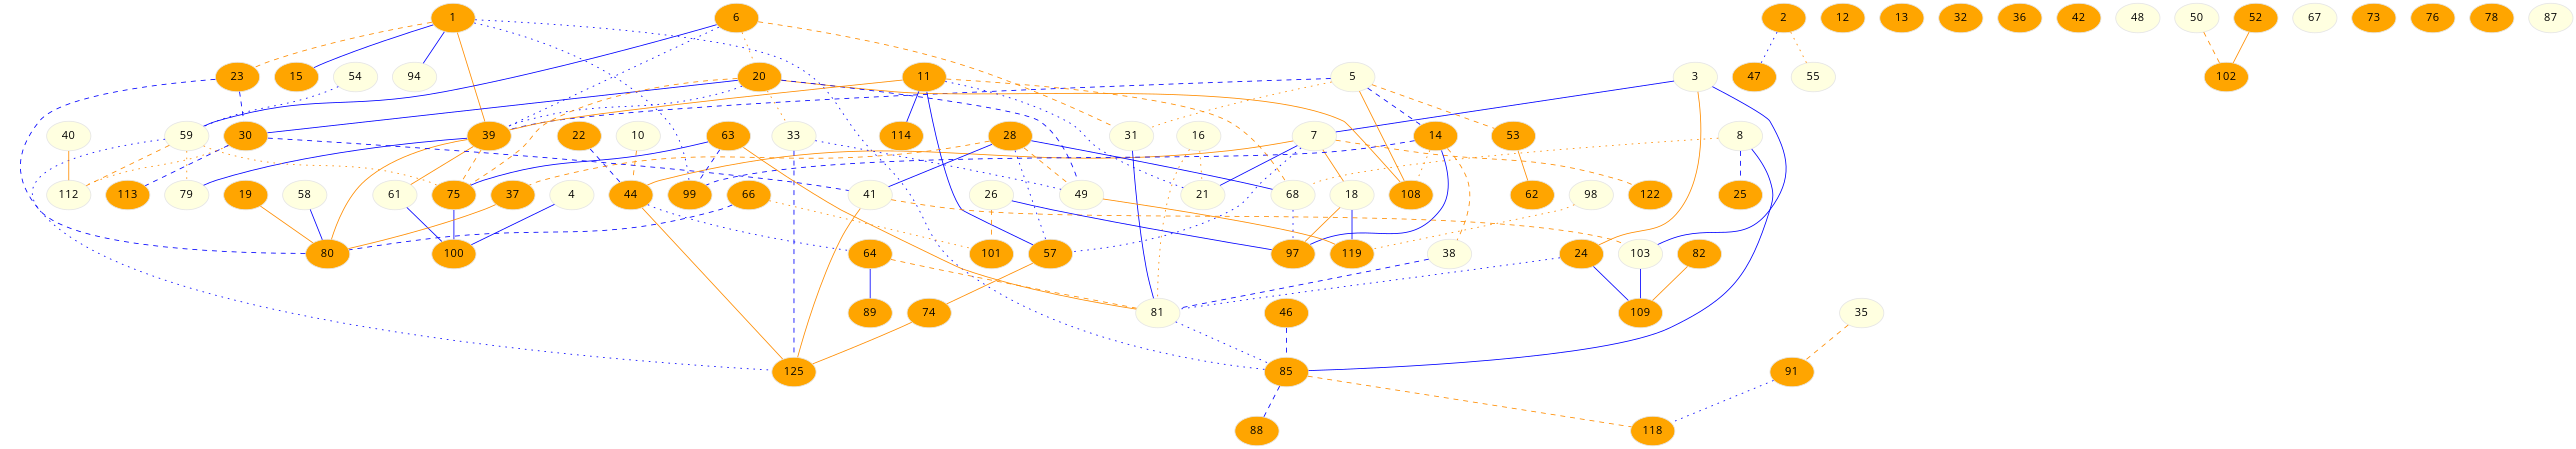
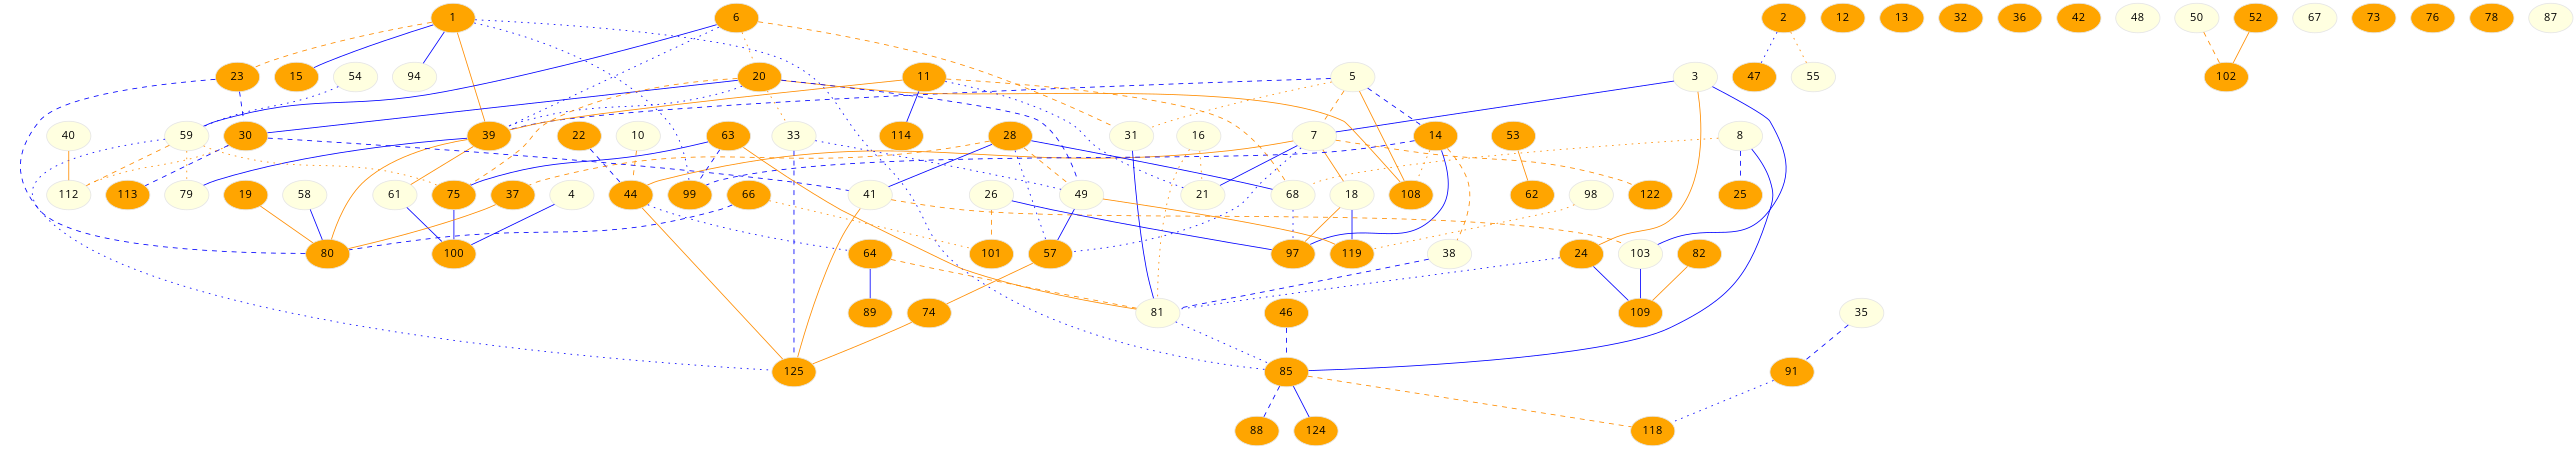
(1433, 107) -> (1334, 107)
(472, 166) -> none
(952, 190) -> (1066, 225)
(1827, 343) -> (1827, 343)
none -> (1316, 431)
